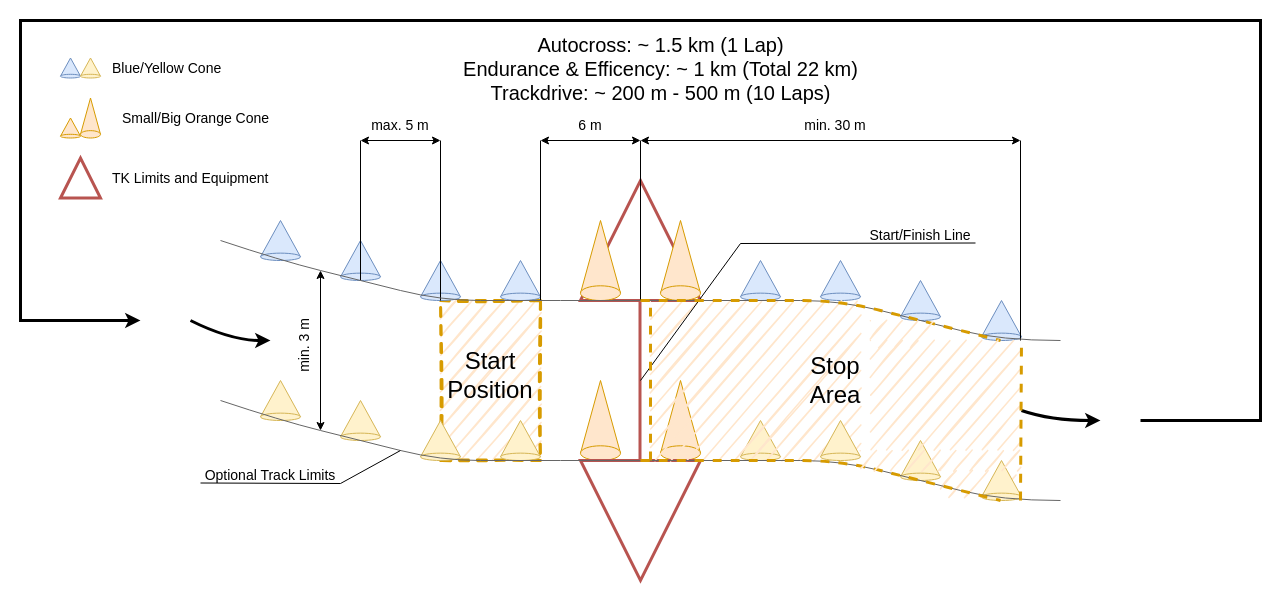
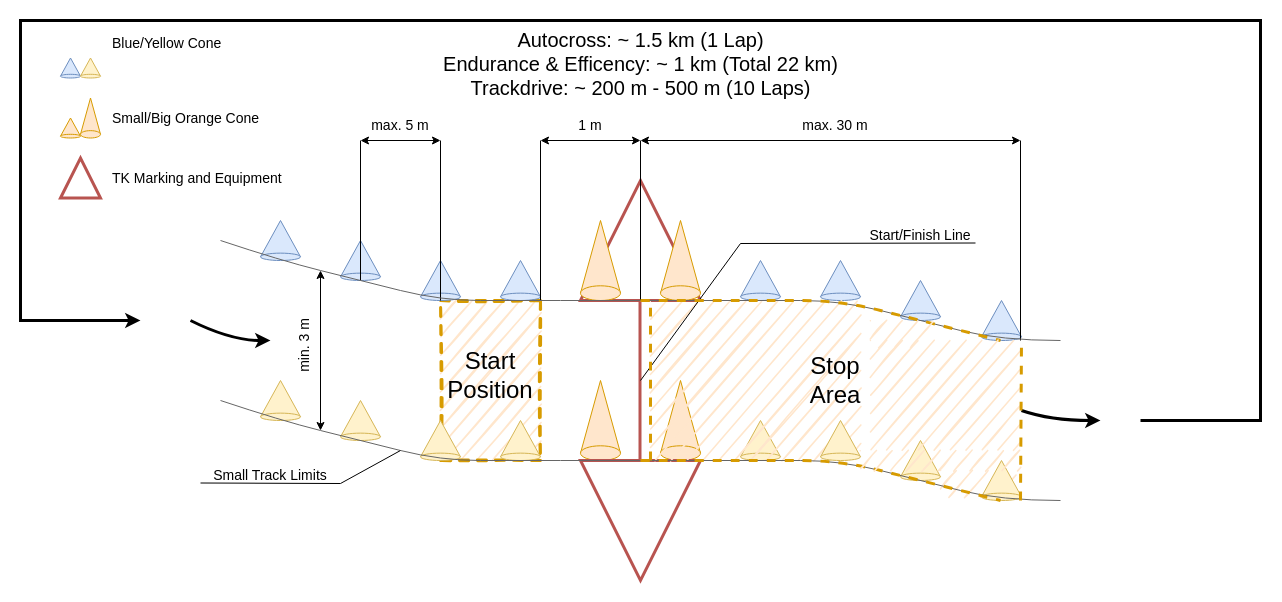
(171, 68) -> (171, 43)
(661, 68) -> (641, 63)
(196, 118) -> (186, 118)
(591, 126) -> (591, 126)
(836, 126) -> (836, 126)
(192, 179) -> (197, 179)
(271, 476) -> (271, 476)
